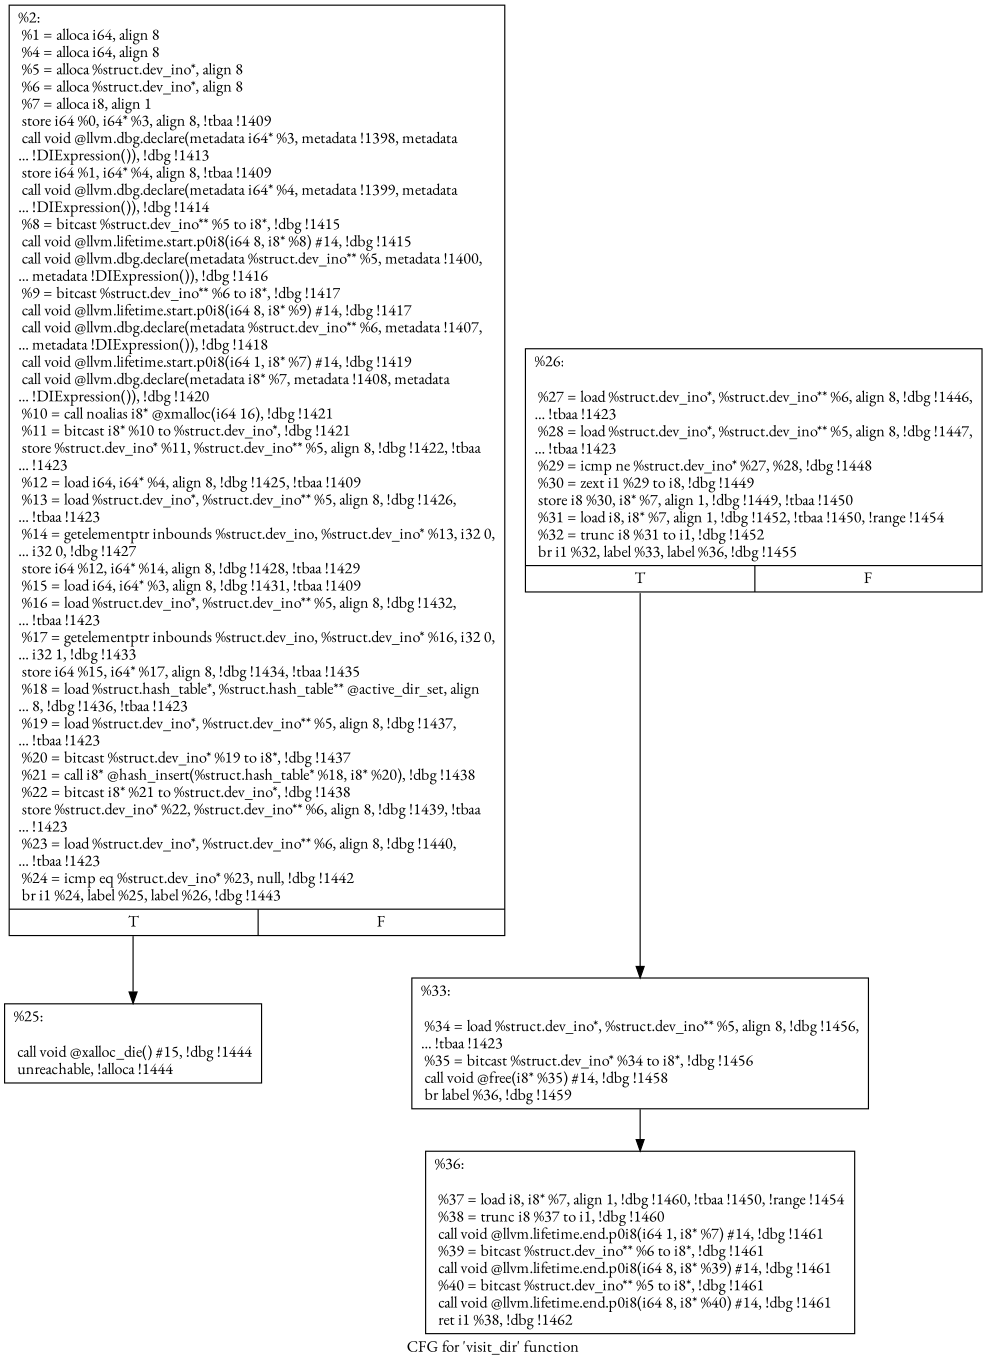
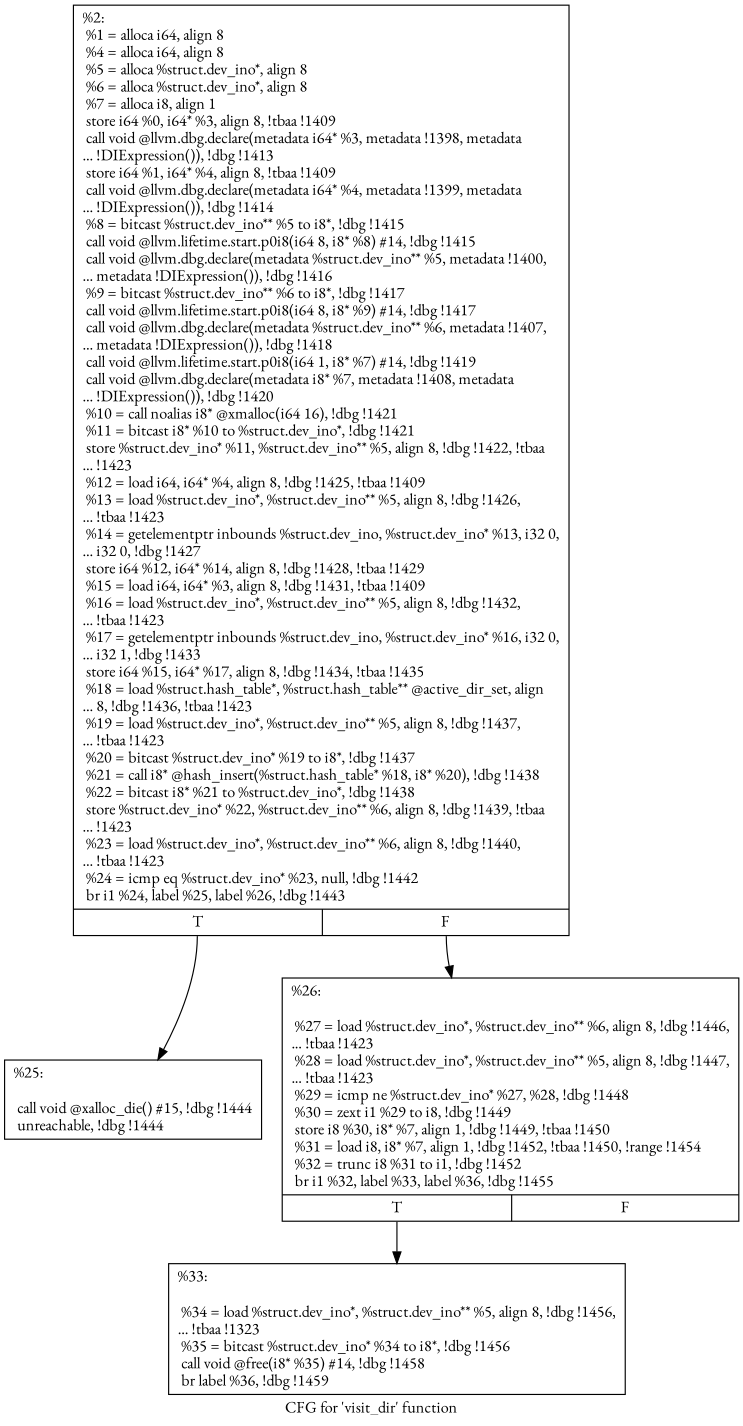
none -> (447, 951)
(462, 1043) -> (219, 1329)
(93, 1069) -> (89, 1125)
(640, 1242) -> none
